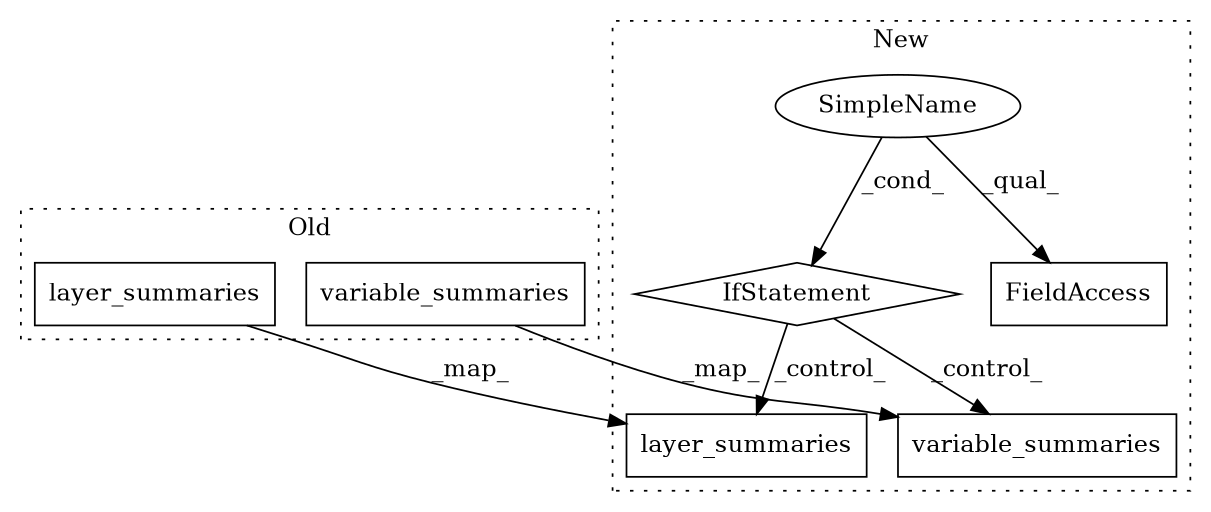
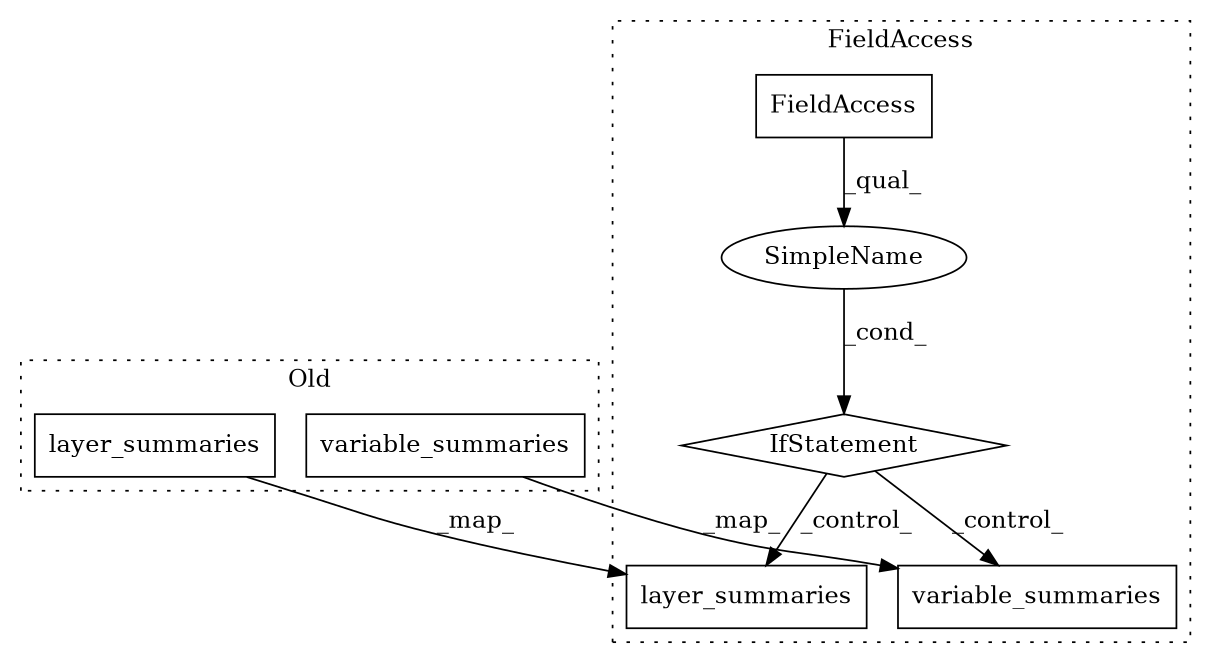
(901, 41) -> (901, 41)
(982, 193) -> (844, 173)
